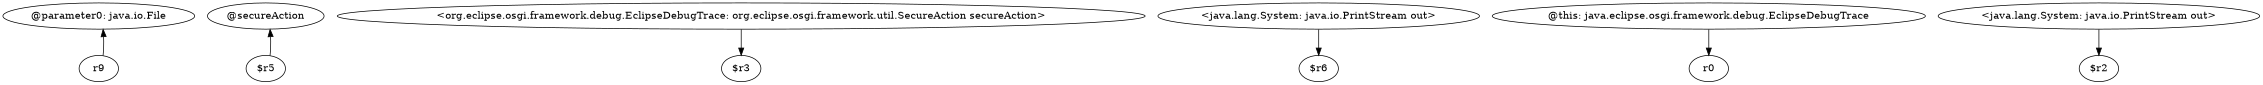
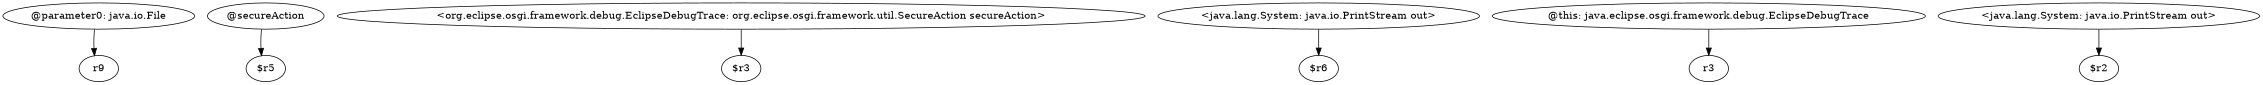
(104, 46) -> (94, 39)
(271, 46) -> (261, 39)
(1709, 69) -> (1709, 69)
